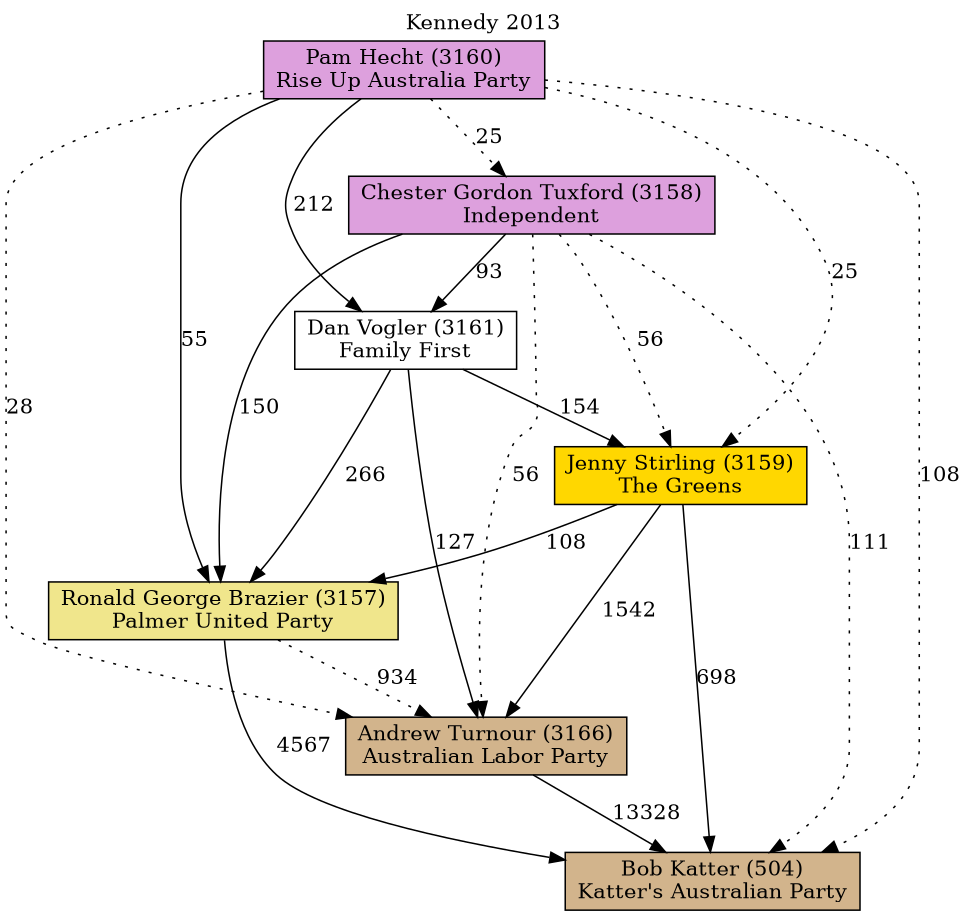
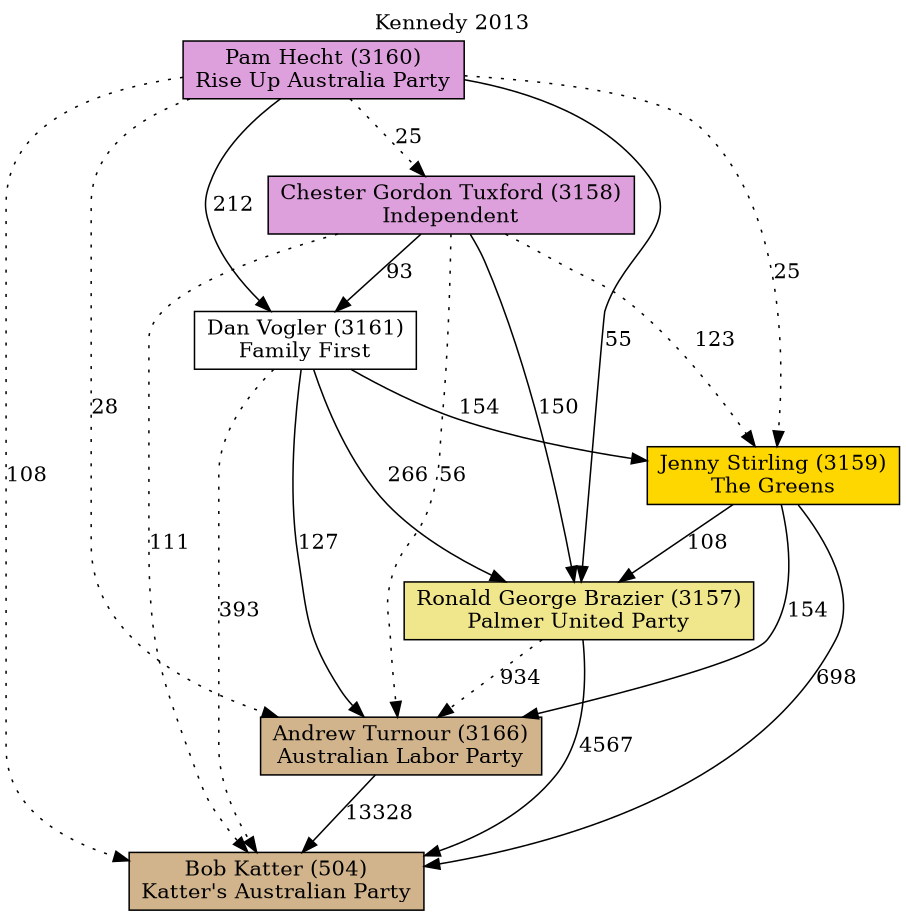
(651, 340) -> (716, 340)
none -> (219, 599)
(630, 611) -> (808, 611)
